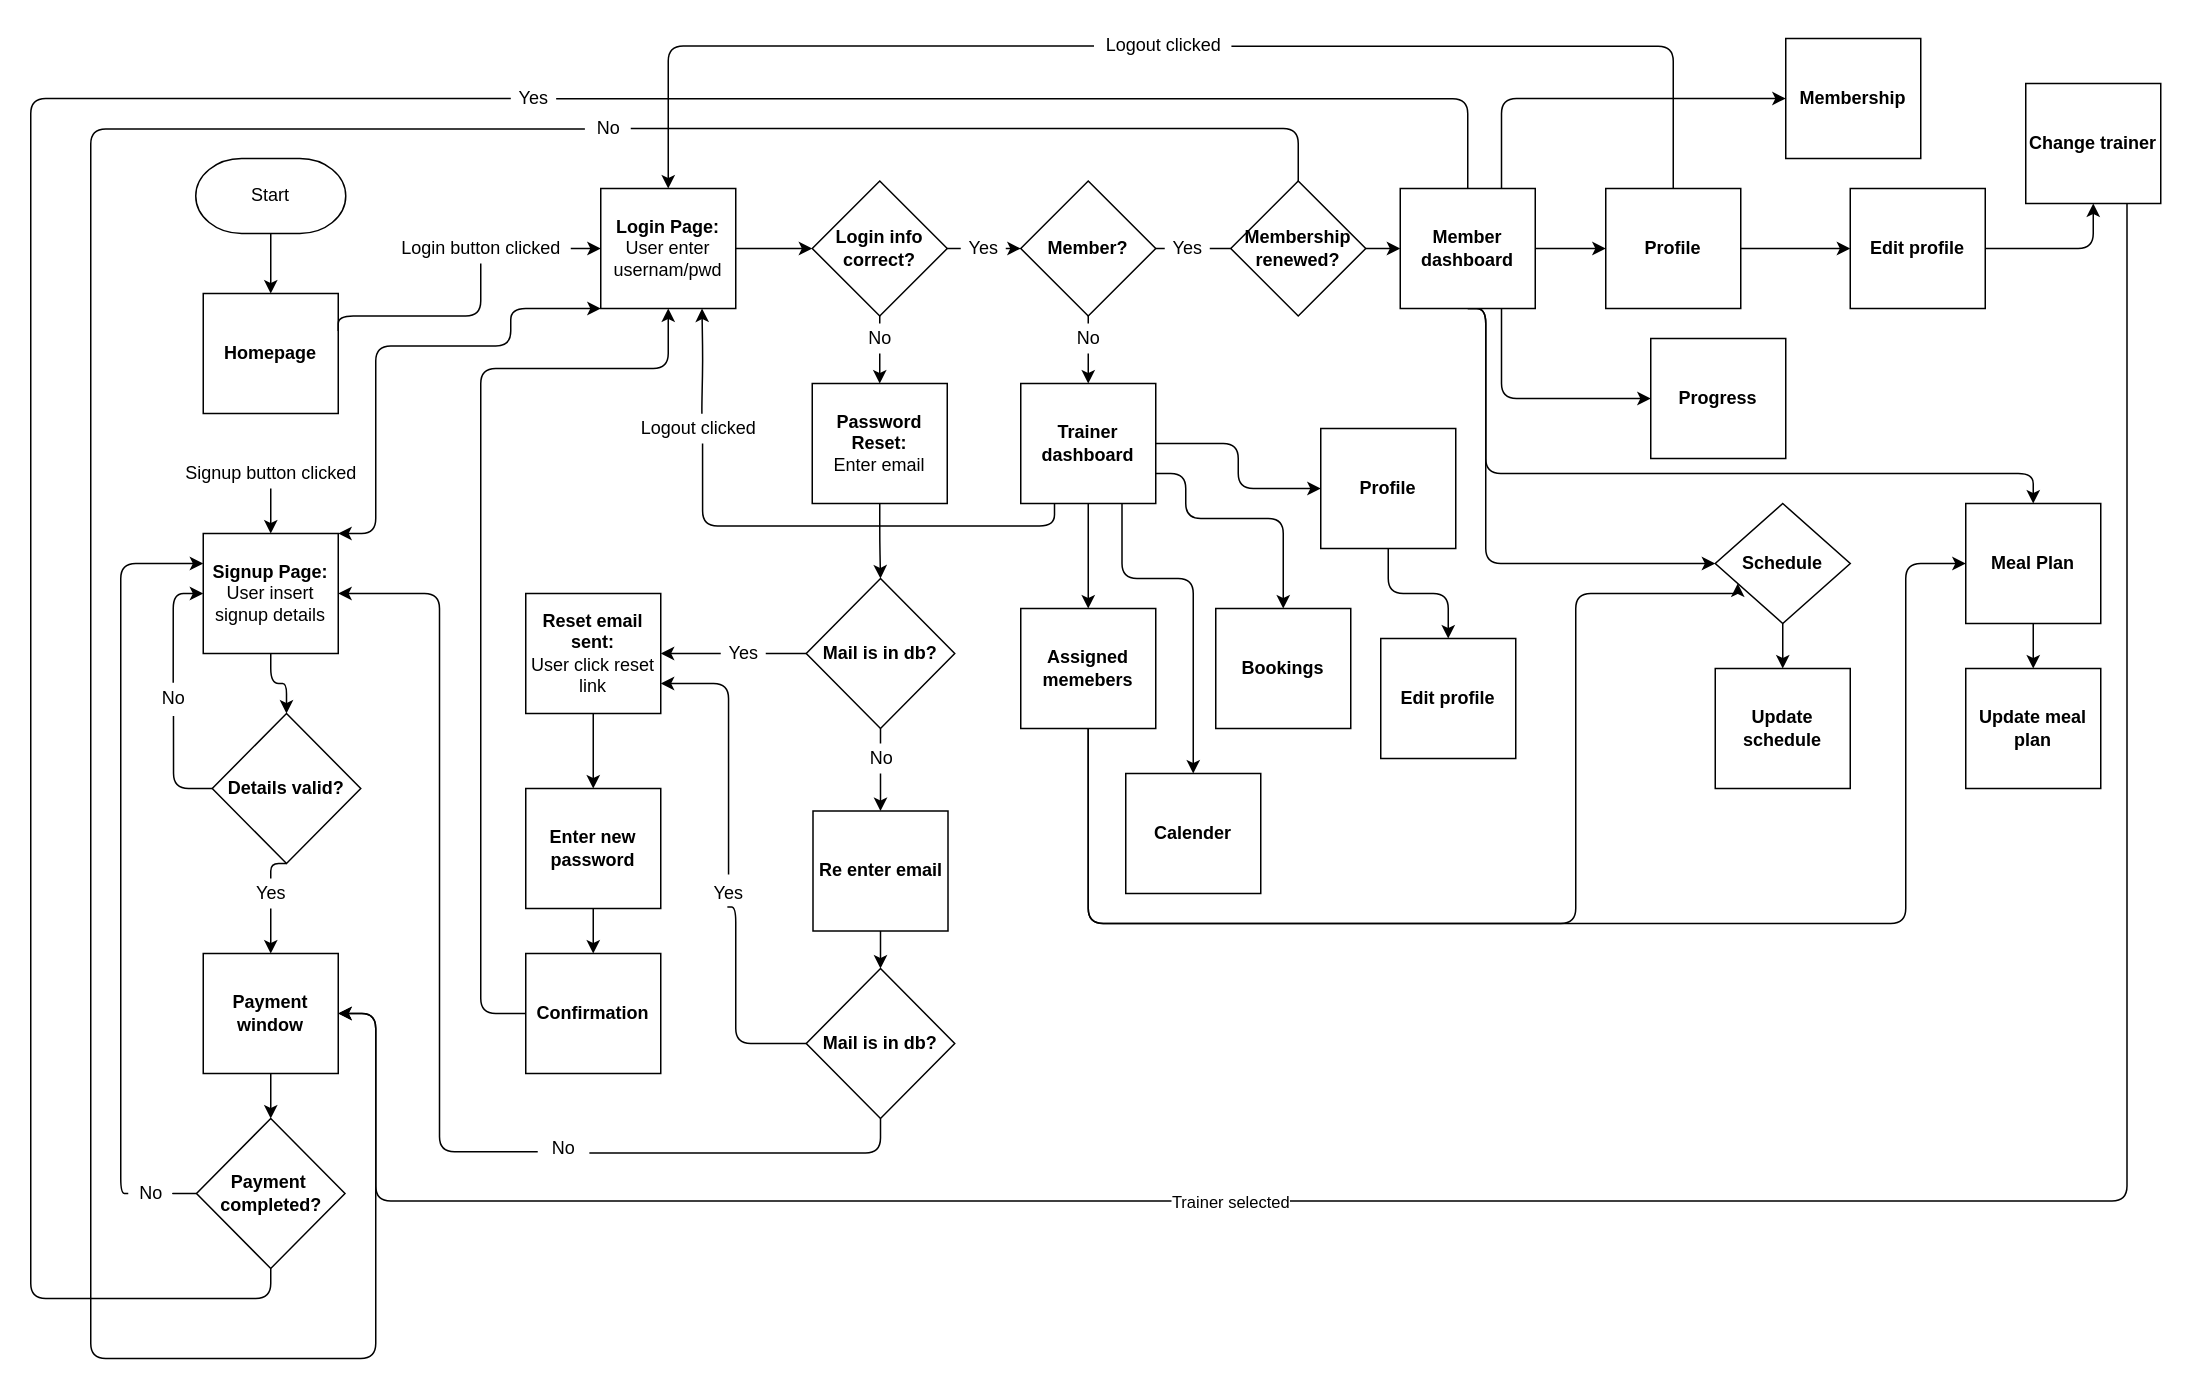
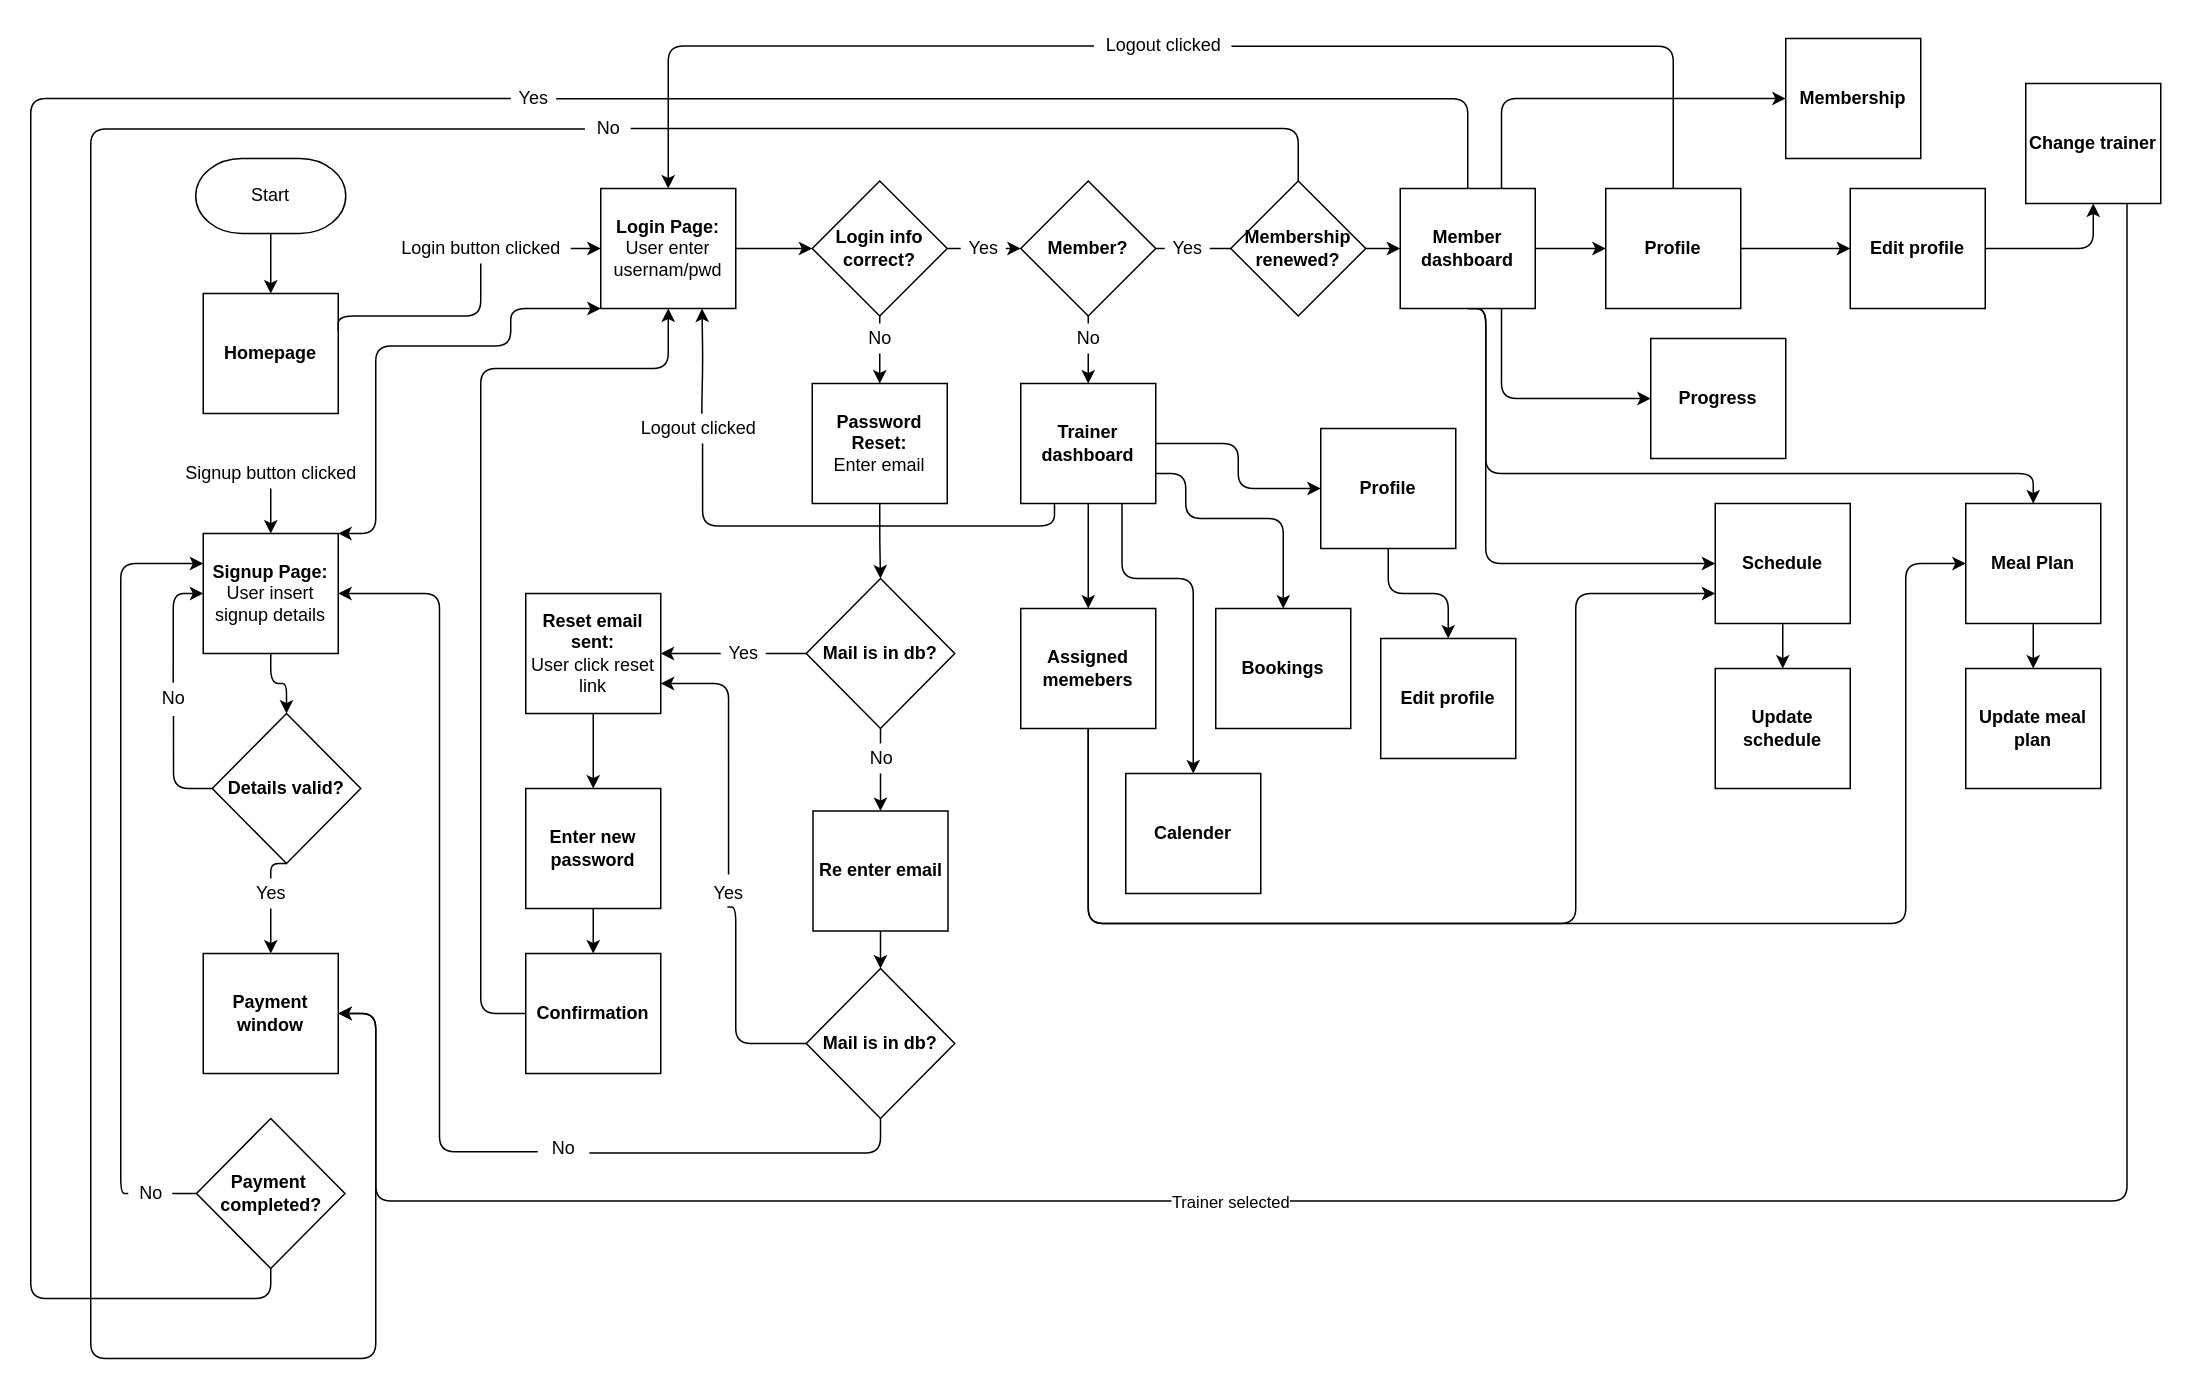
(1783, 563) -> (1783, 563)
(271, 1090) -> none
